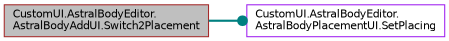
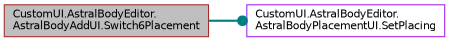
(106, 21) -> (106, 21)
